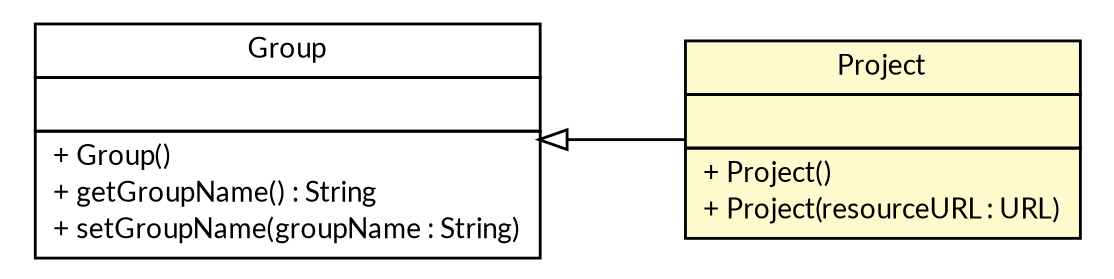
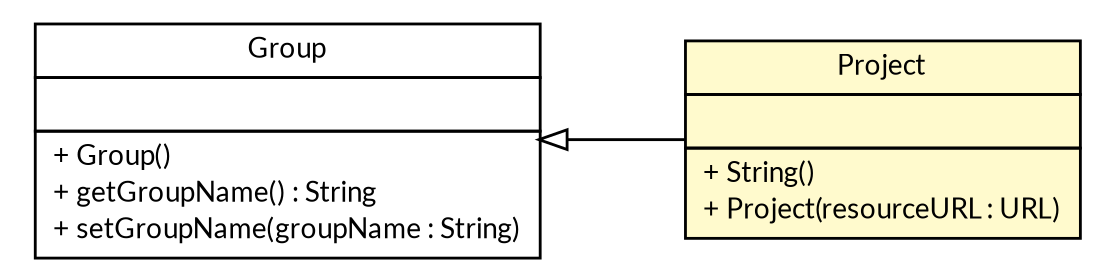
(769, 173) -> (760, 173)
